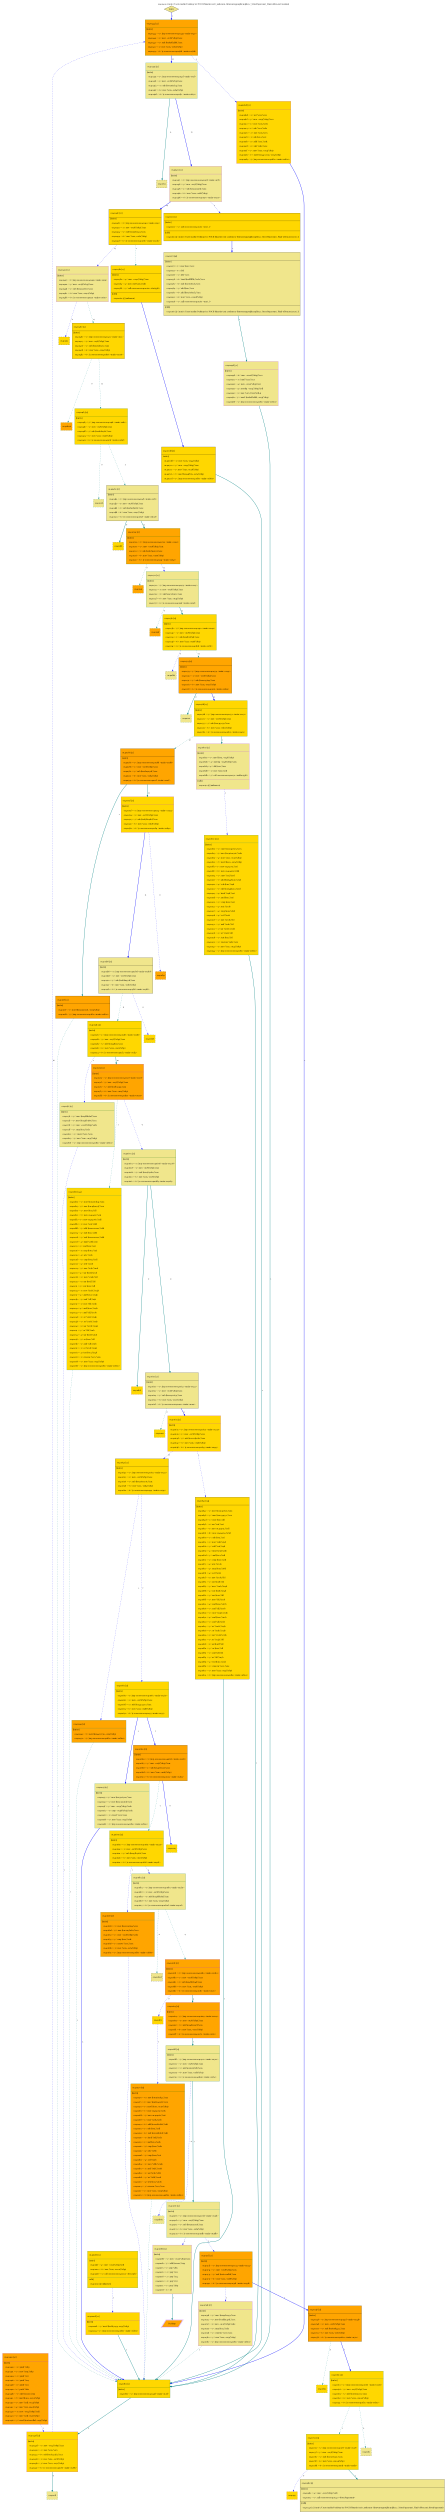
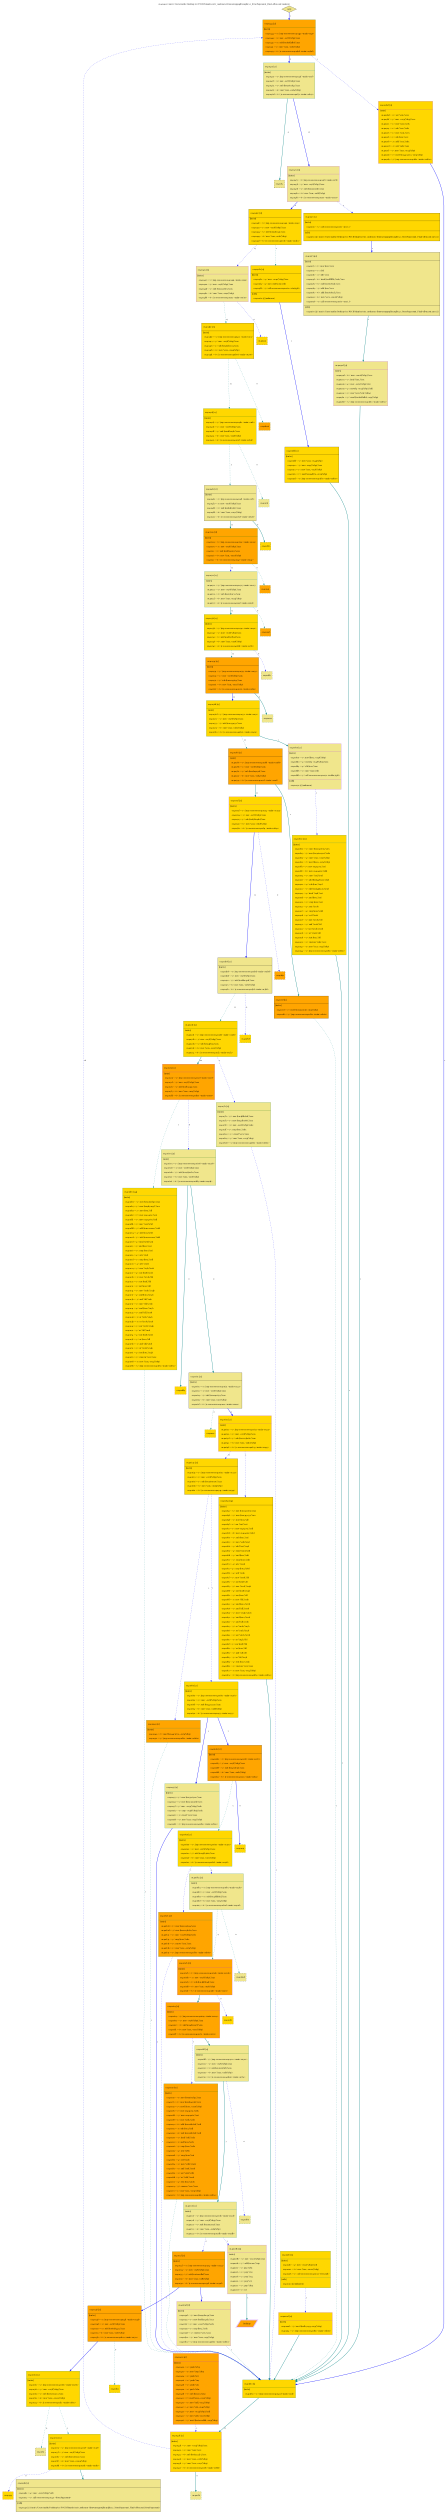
(158, 2053) -> (192, 2060)
(226, 2294) -> (201, 2294)
